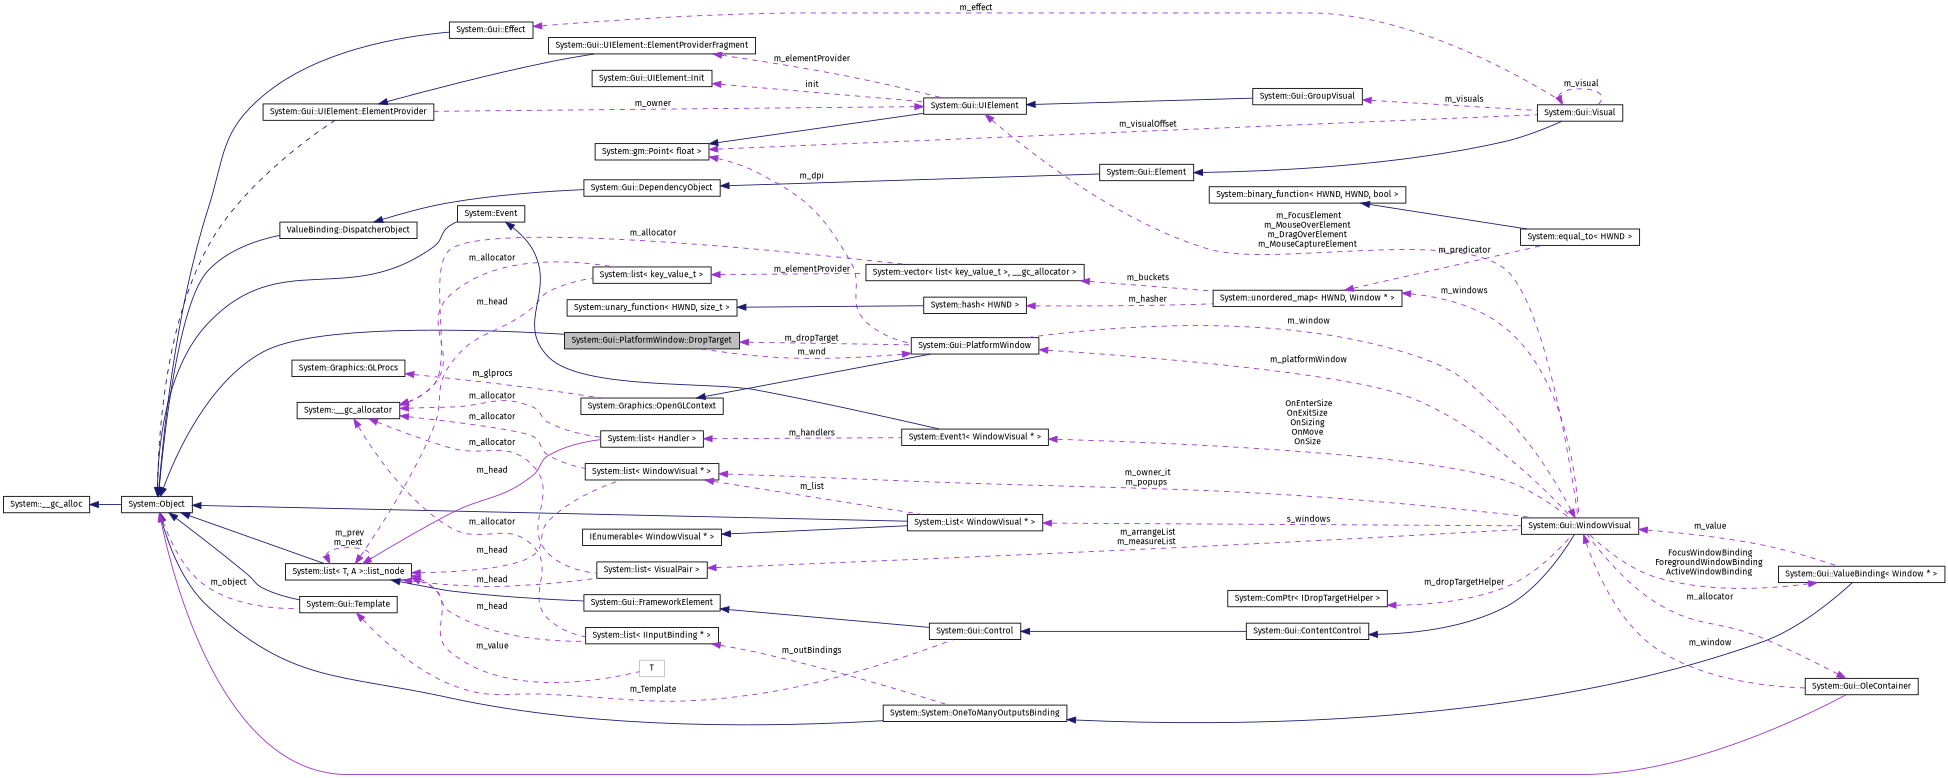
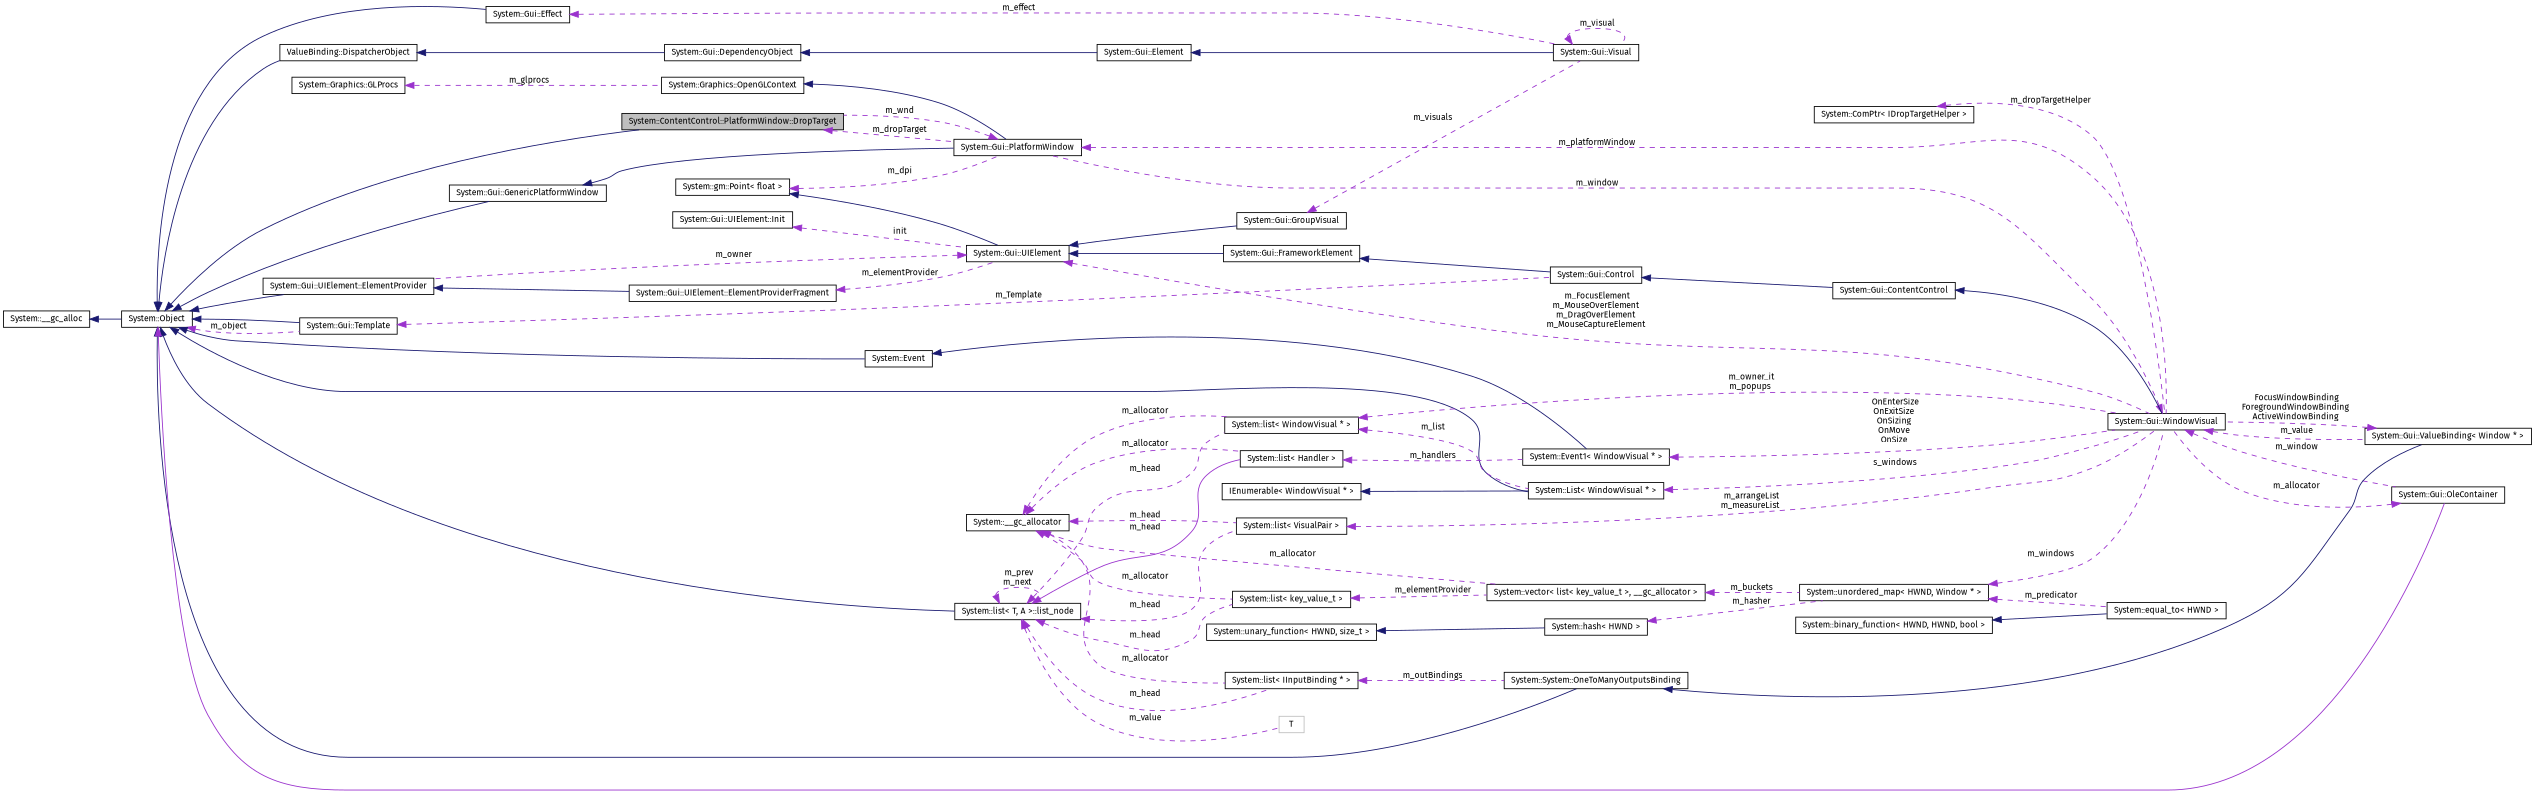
(1128, 132) -> none
none -> (528, 193)
(198, 268) -> (241, 301)
(652, 341) -> (733, 122)
(491, 443) -> (1144, 515)
(491, 595) -> (1151, 254)
